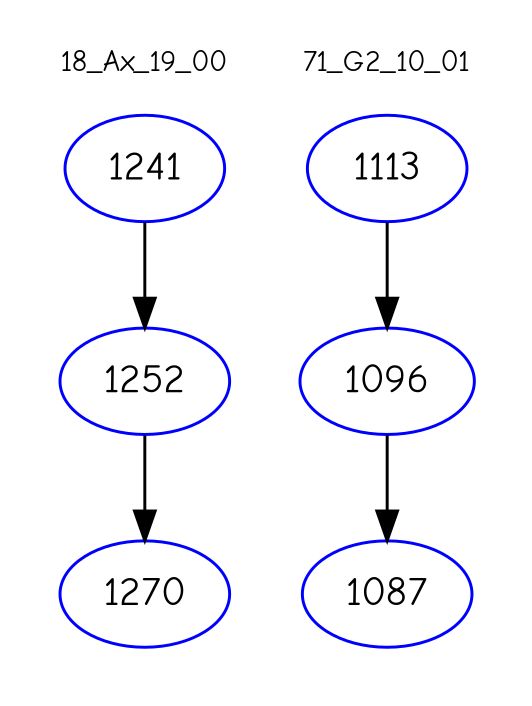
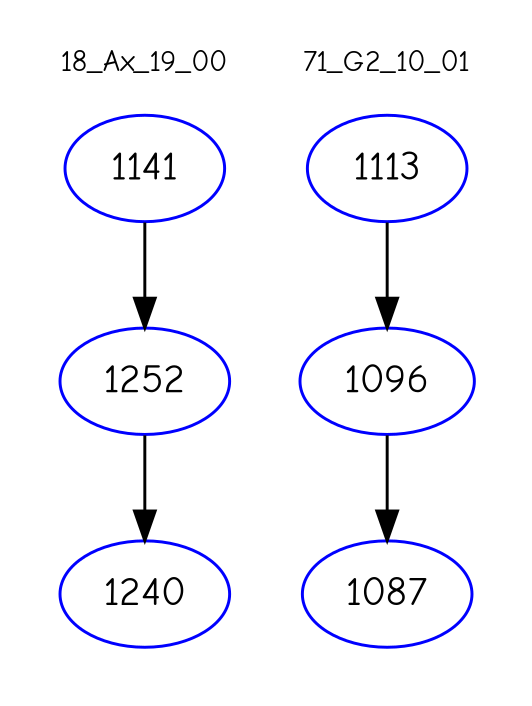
(145, 168) -> (145, 168)
(145, 594) -> (145, 594)
